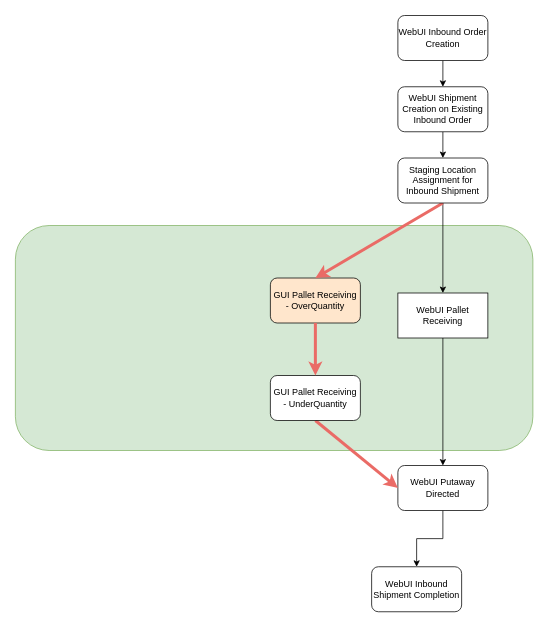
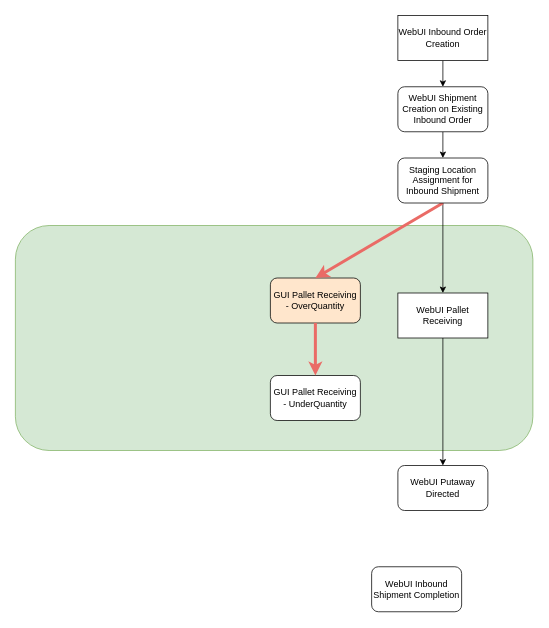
(443, 38) -> (443, 38)
(353, 451) -> none
(420, 539) -> none
